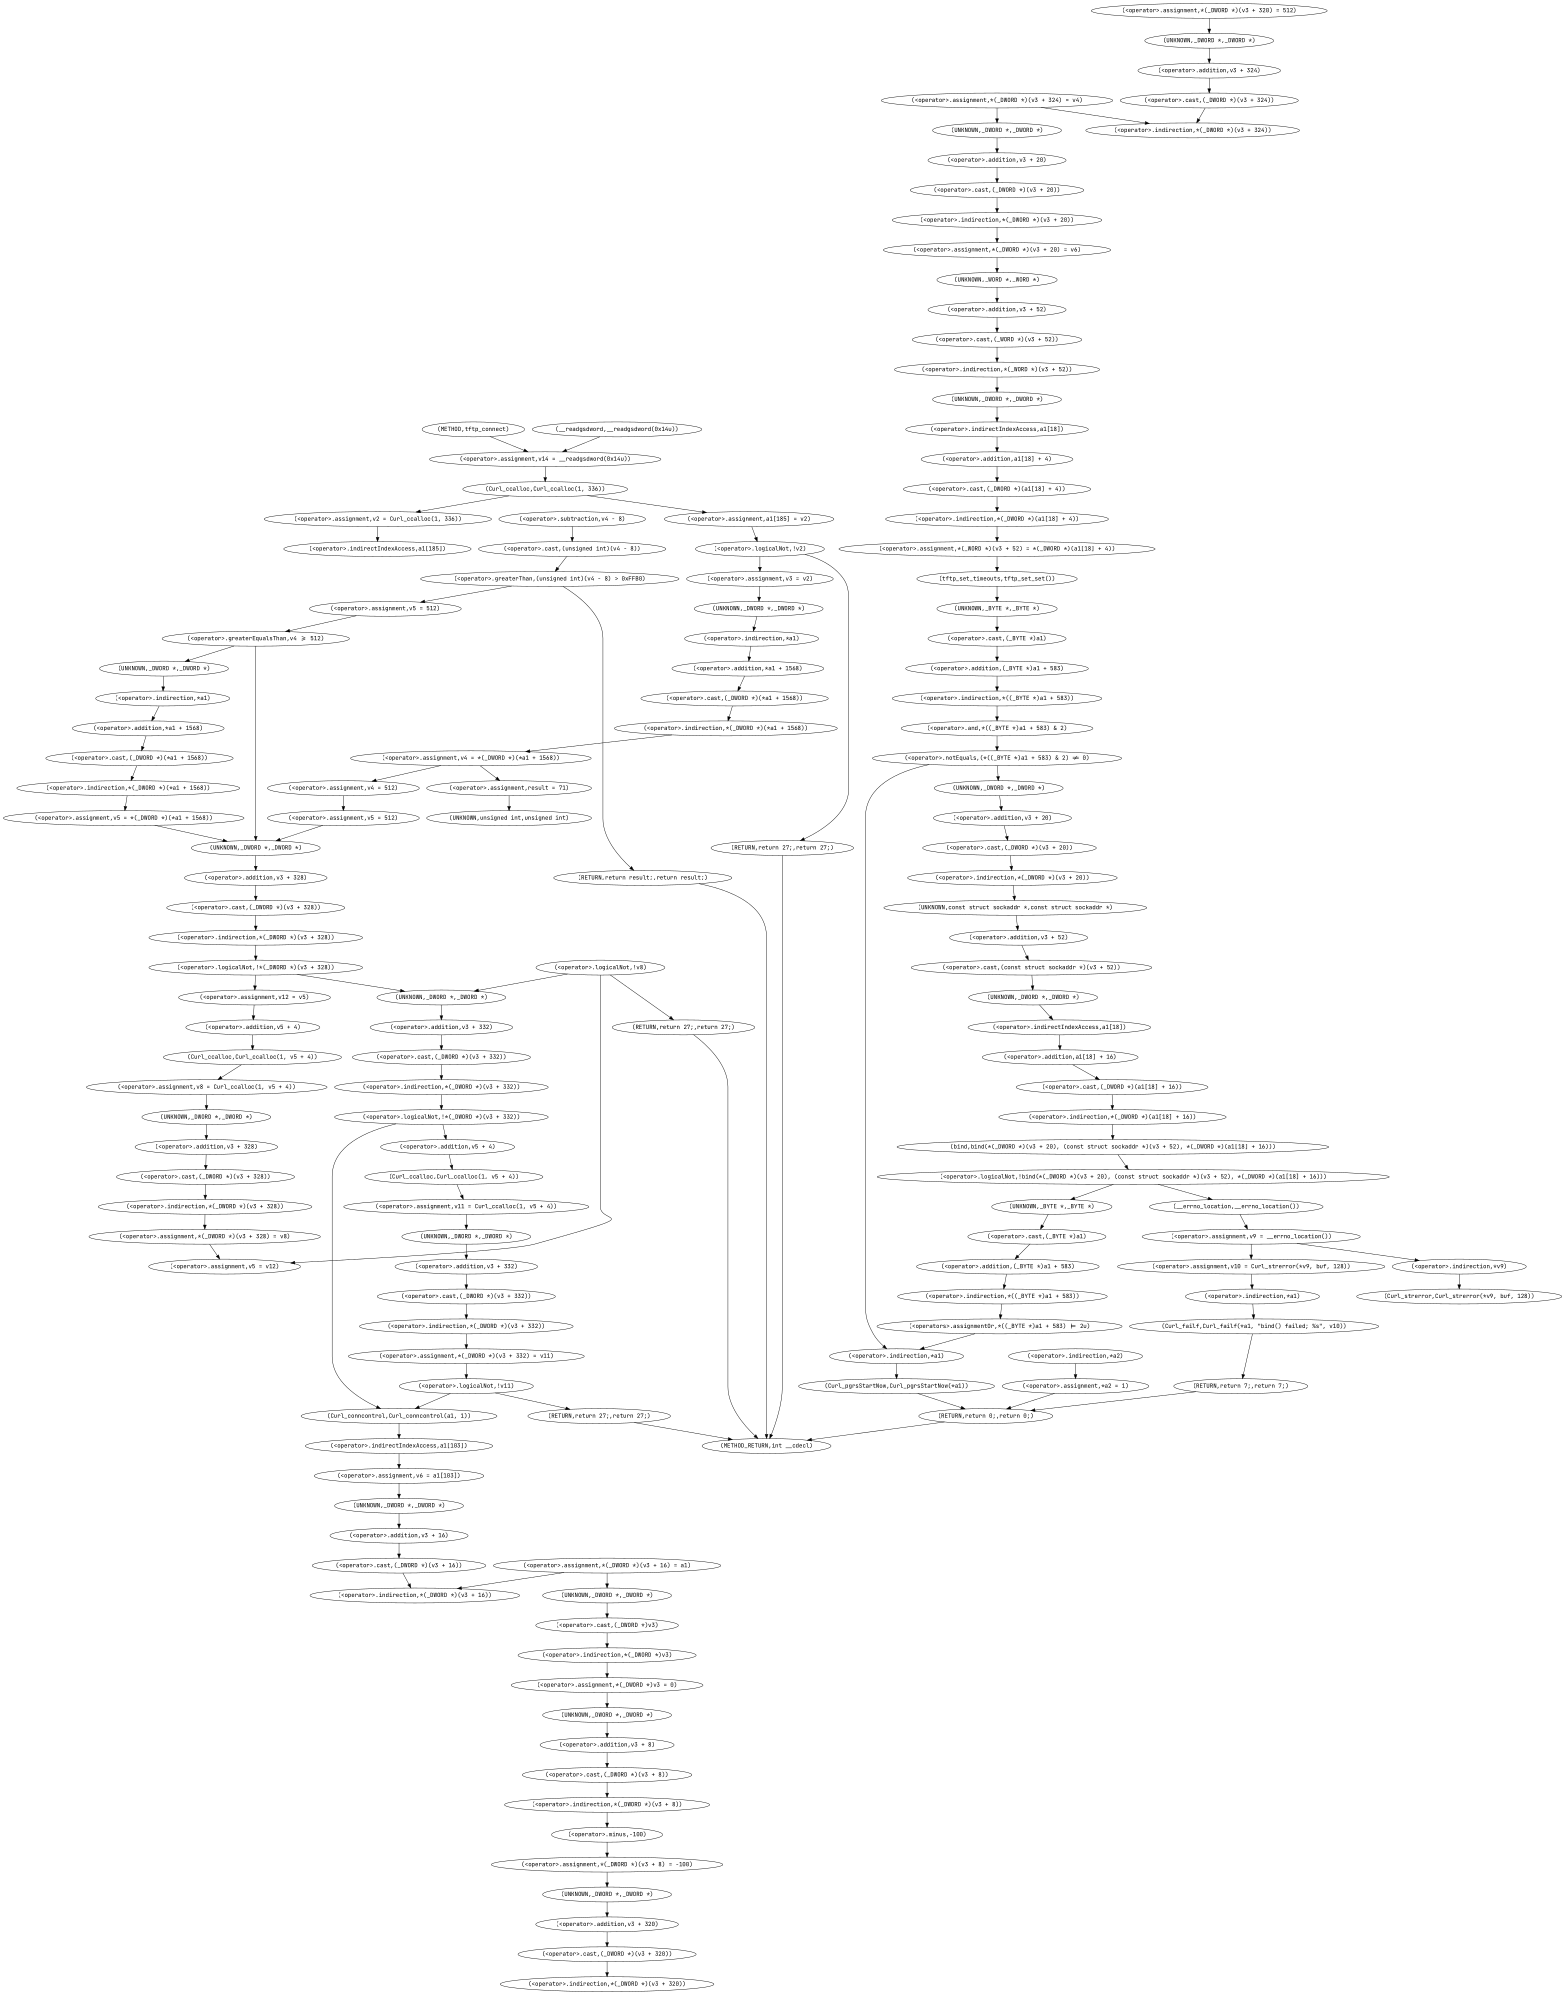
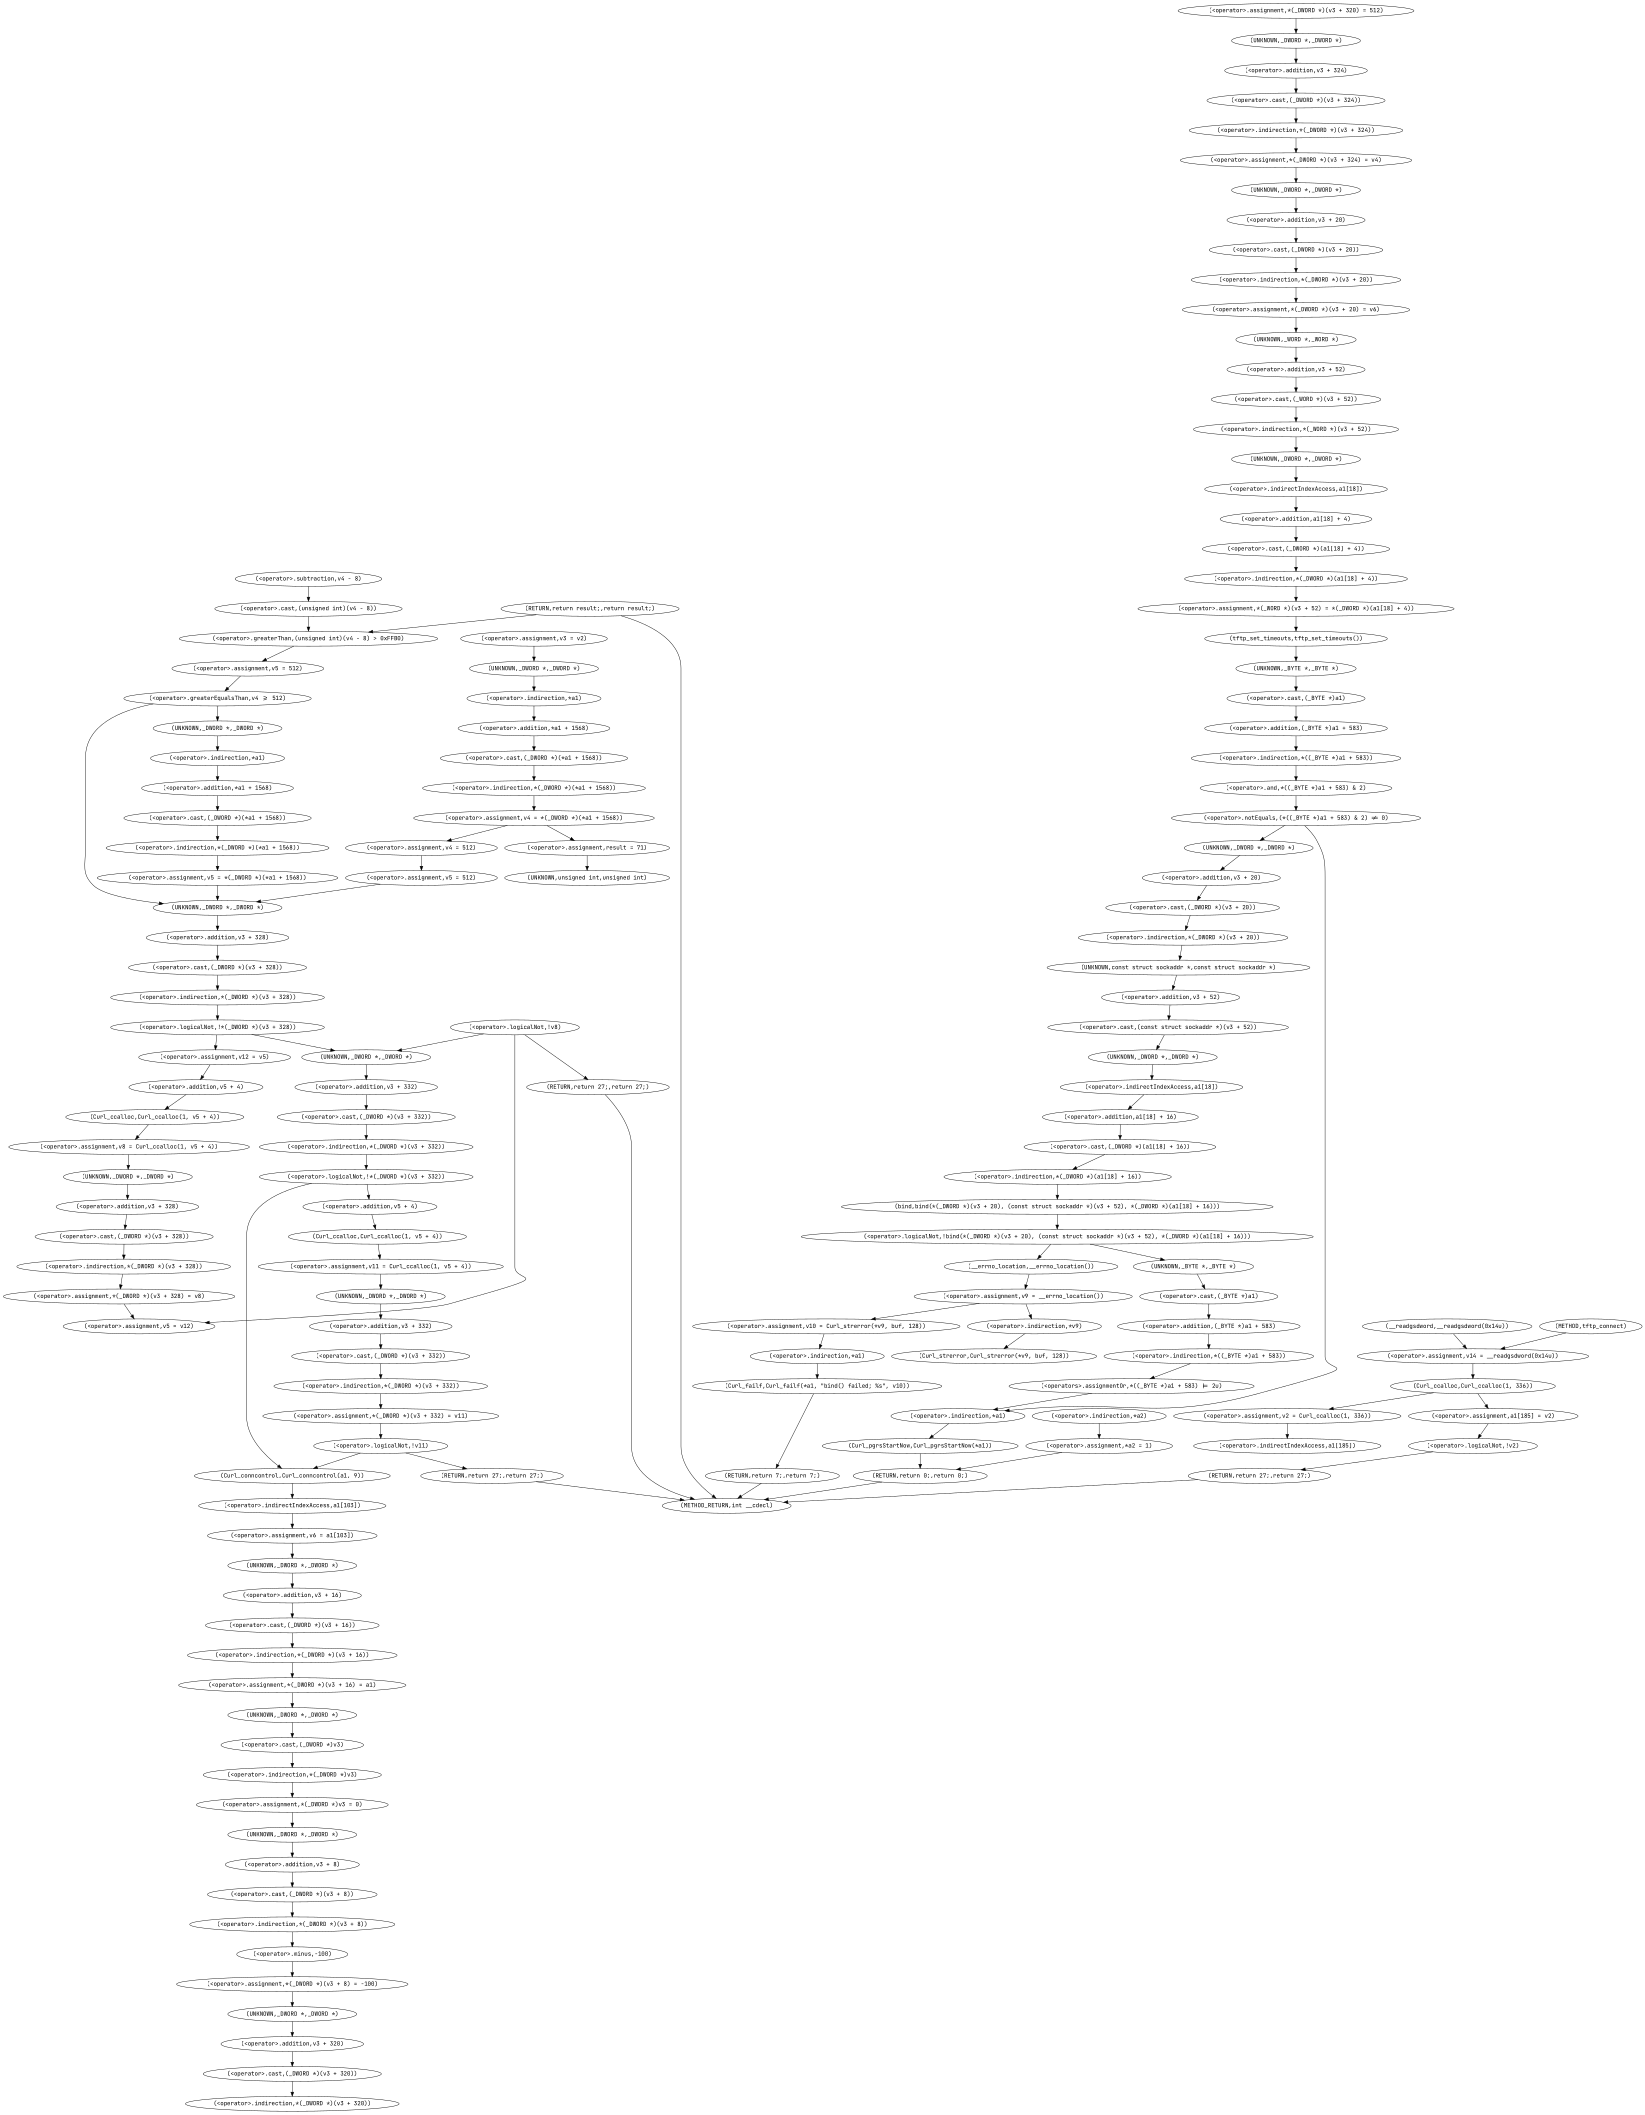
(1093, 115) -> (1296, 143)
(760, 562) -> none
(997, 579) -> (1296, 639)
(603, 723) -> (455, 623)
(1115, 1401) -> (751, 1490)
(399, 1416) -> (292, 1476)
(513, 1580) -> (292, 1668)
